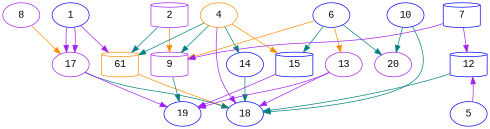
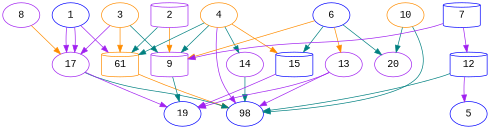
none -> (120, 15)
(405, 15) -> (405, 15)
(245, 64) -> (245, 64)
(473, 93) -> (464, 86)
(245, 114) -> (245, 114)
